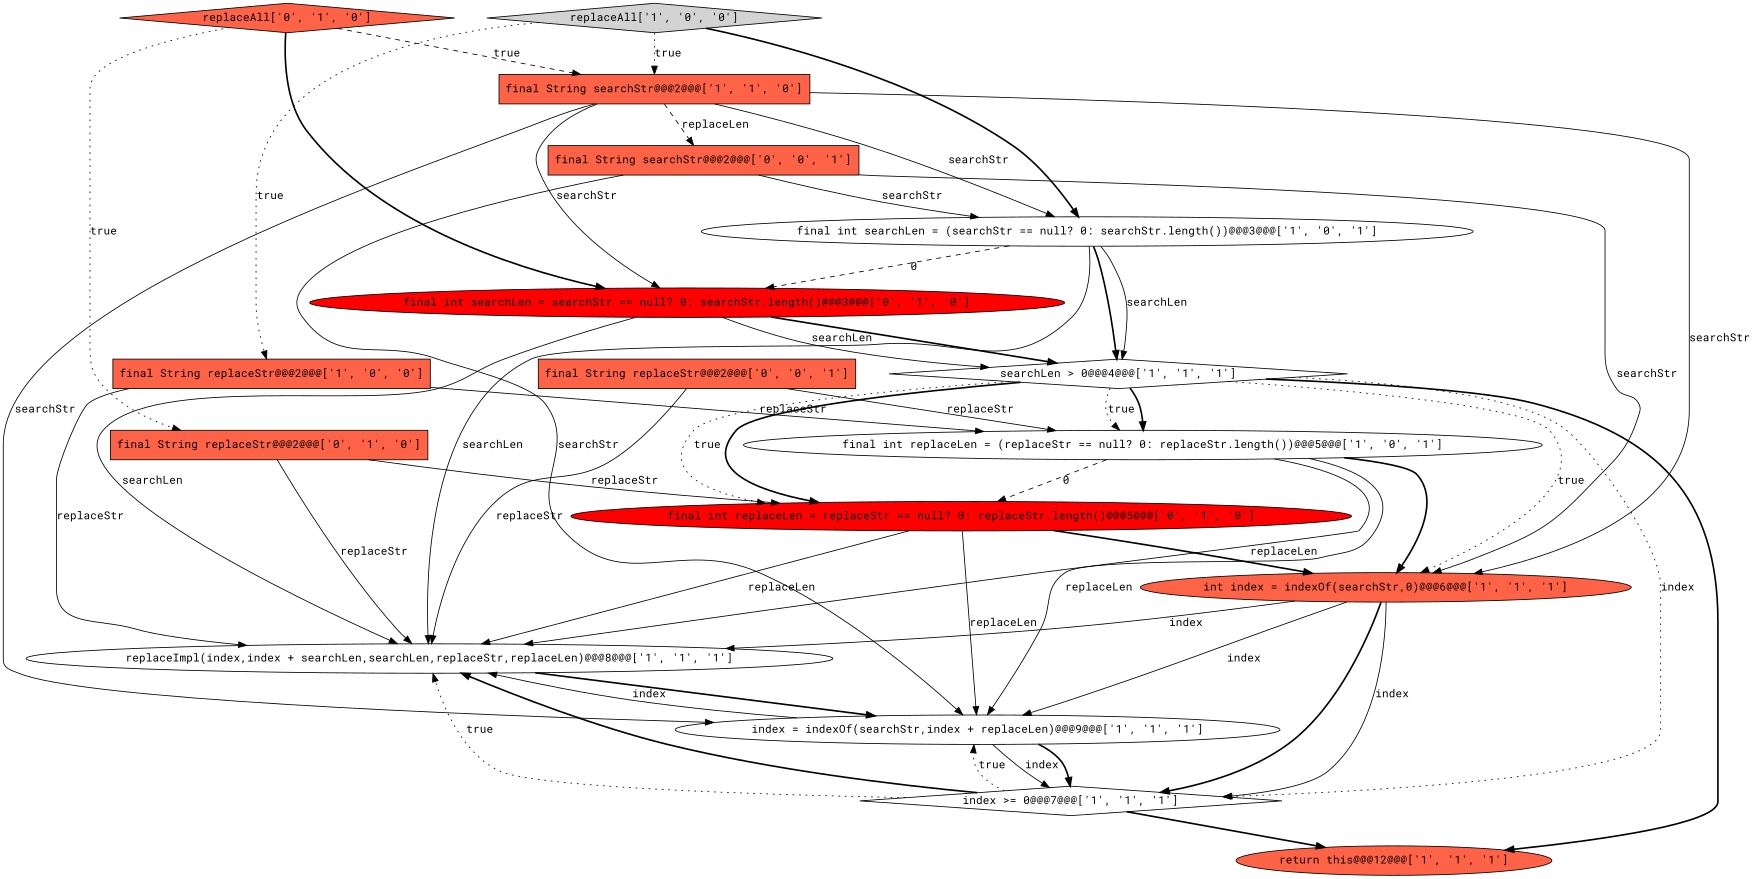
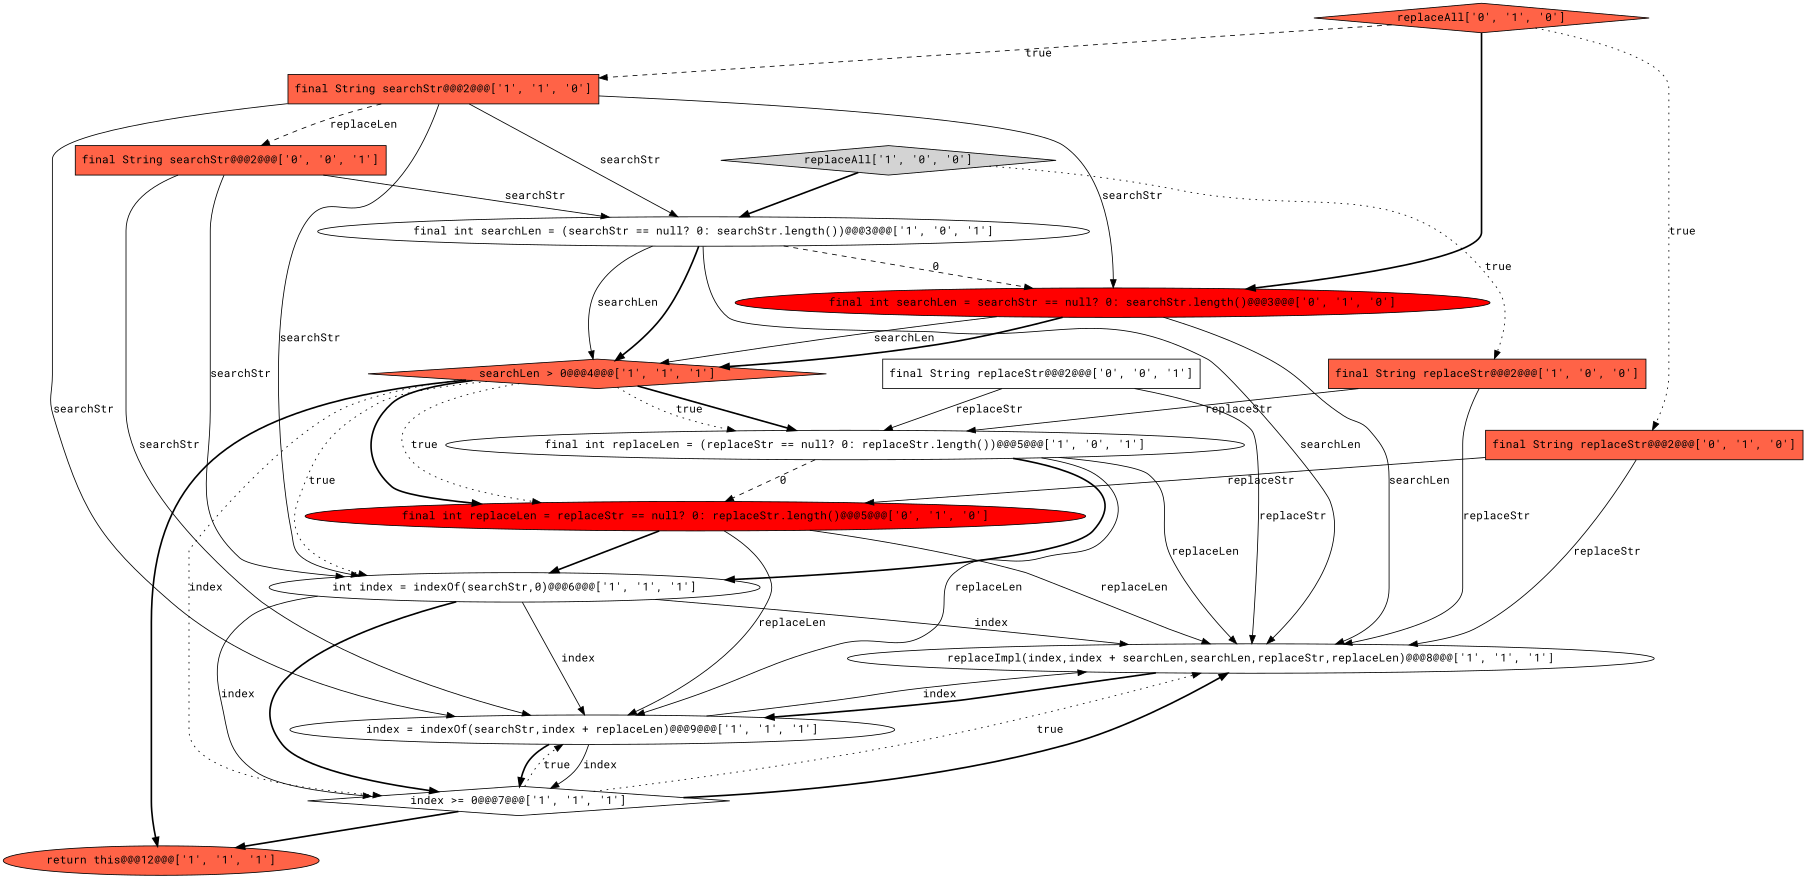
(654, 49) -> none
(697, 374) -> (1041, 374)
(1118, 374) -> (597, 374)
(1386, 587) -> (515, 587)
